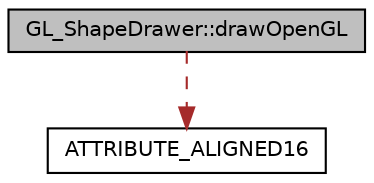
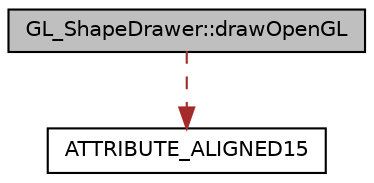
(187, 151) -> (187, 151)
